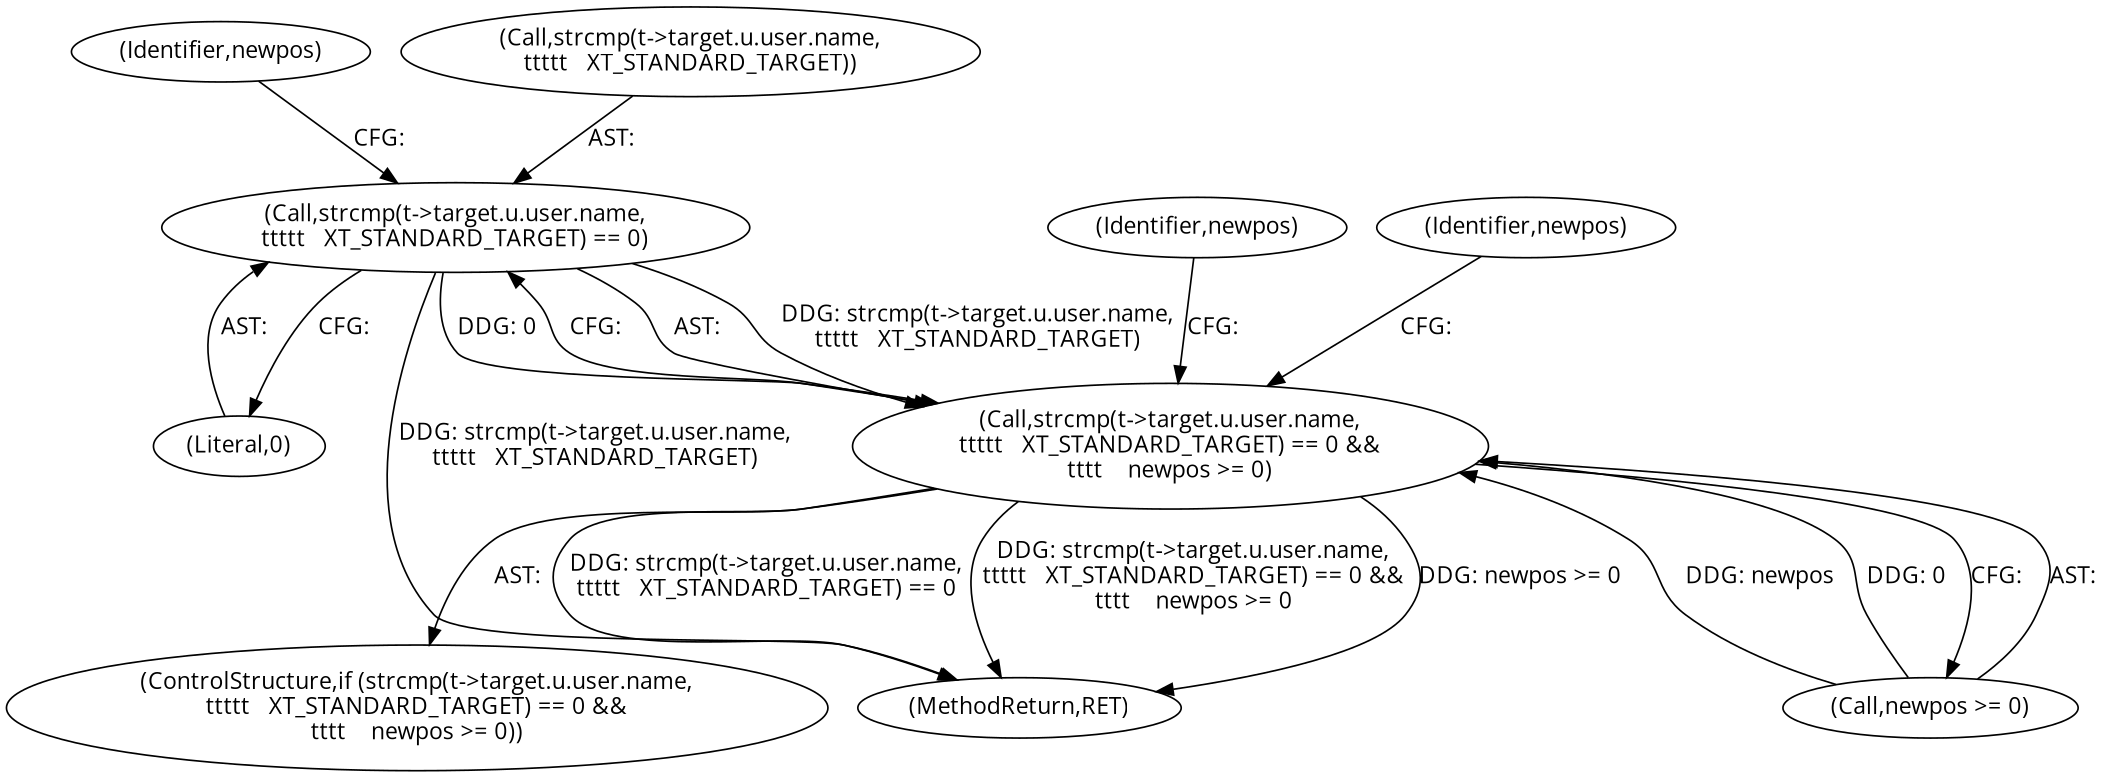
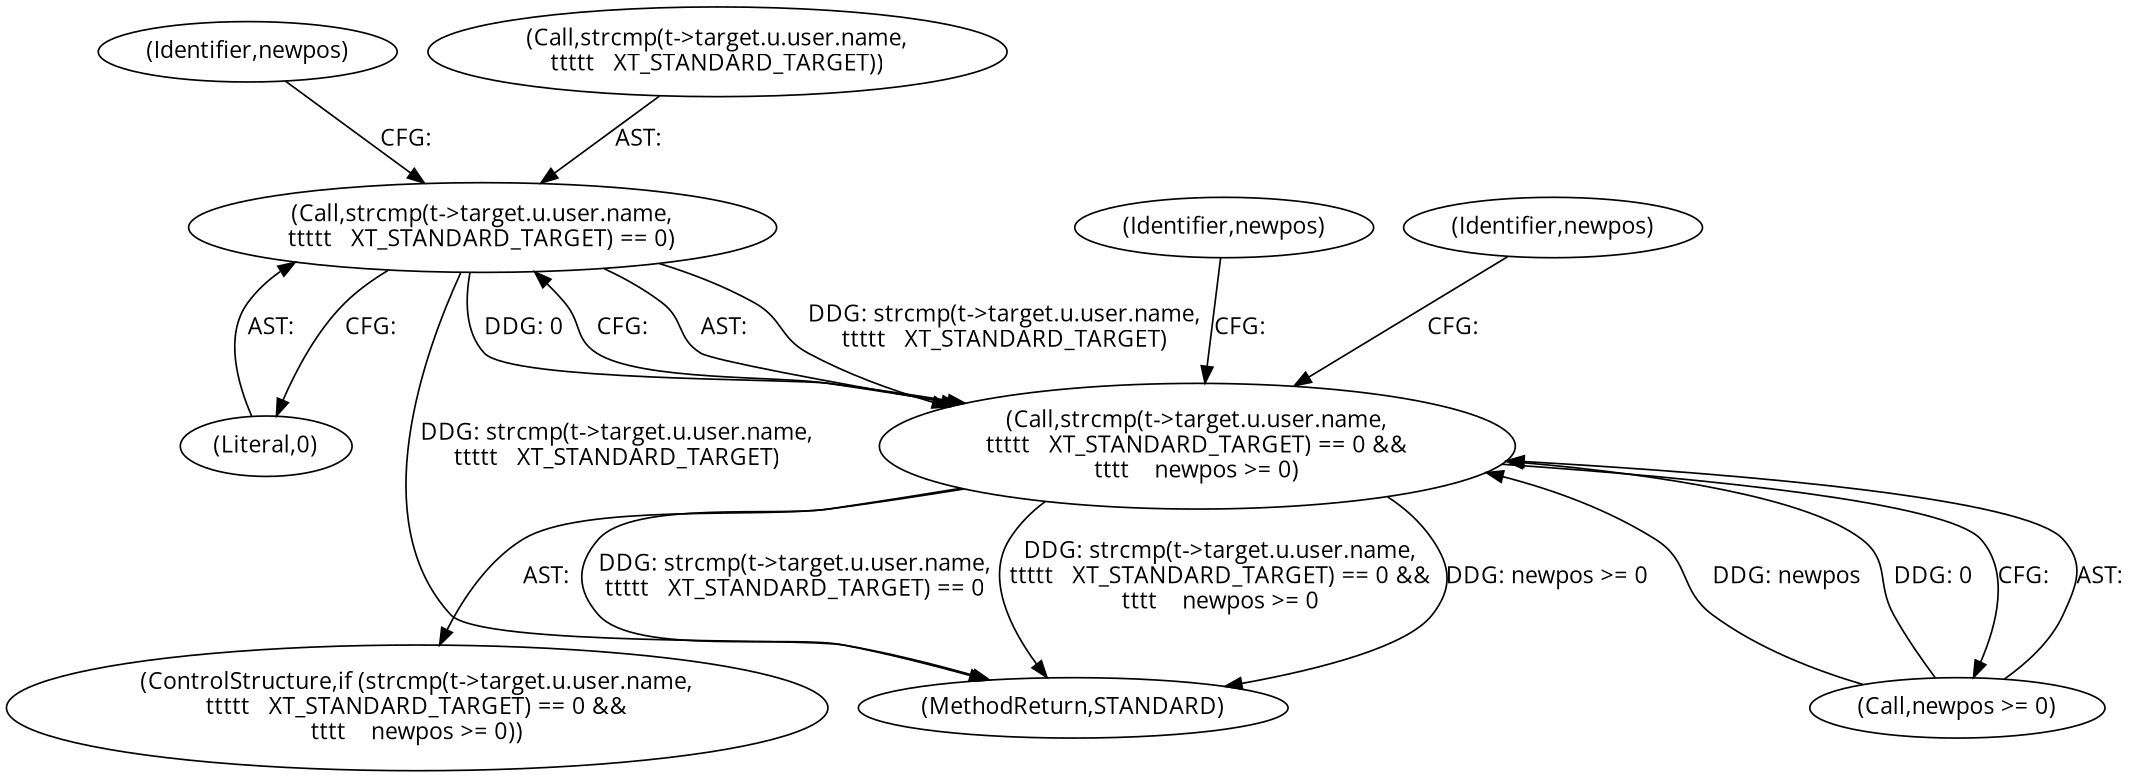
(1020, 708) -> (1073, 708)
